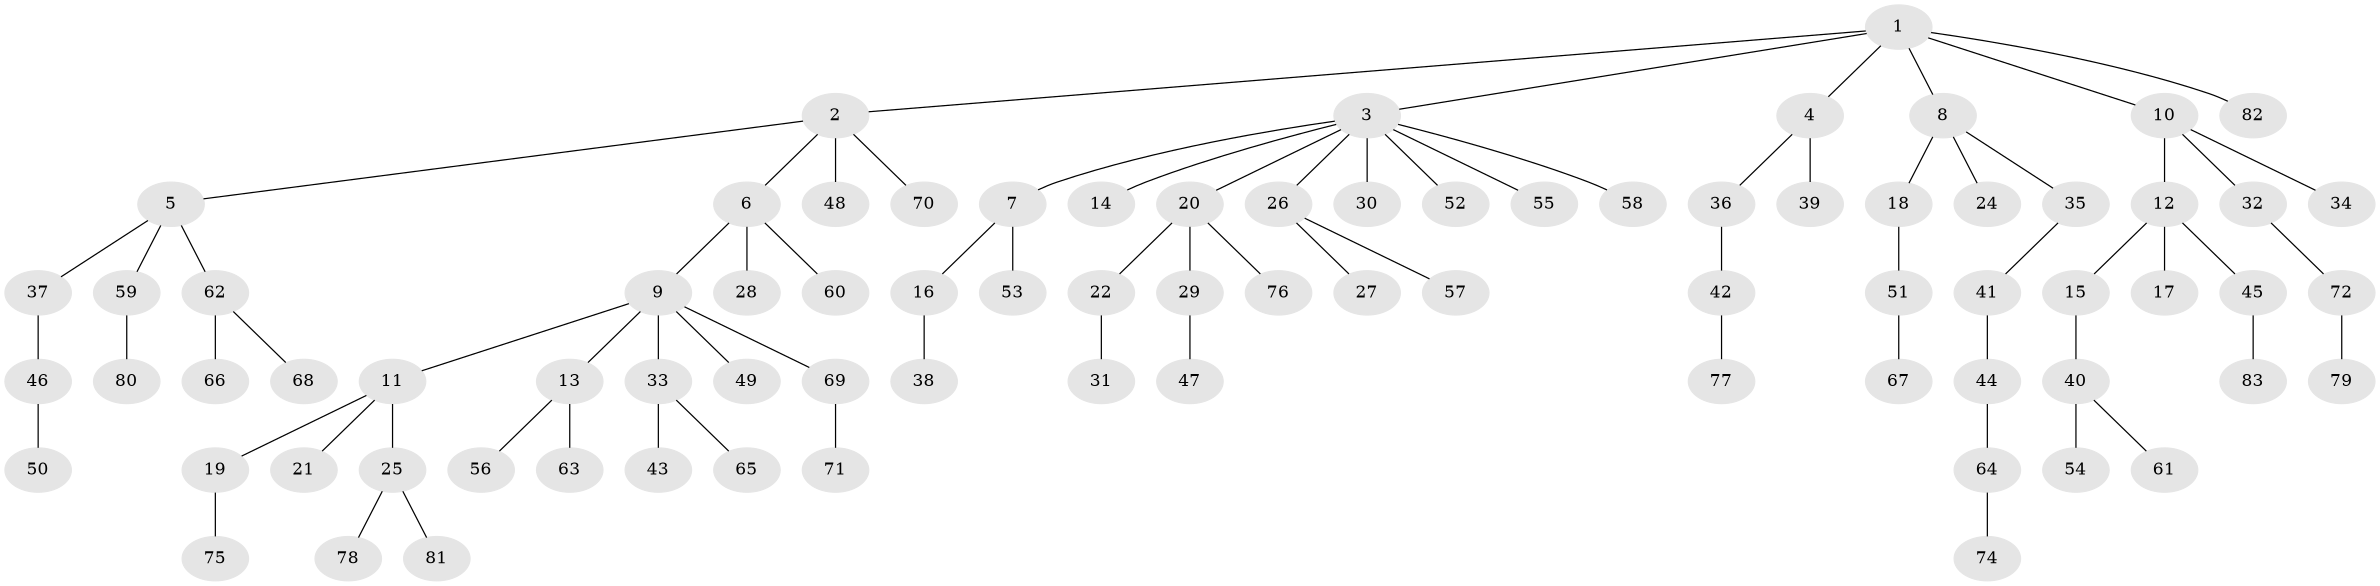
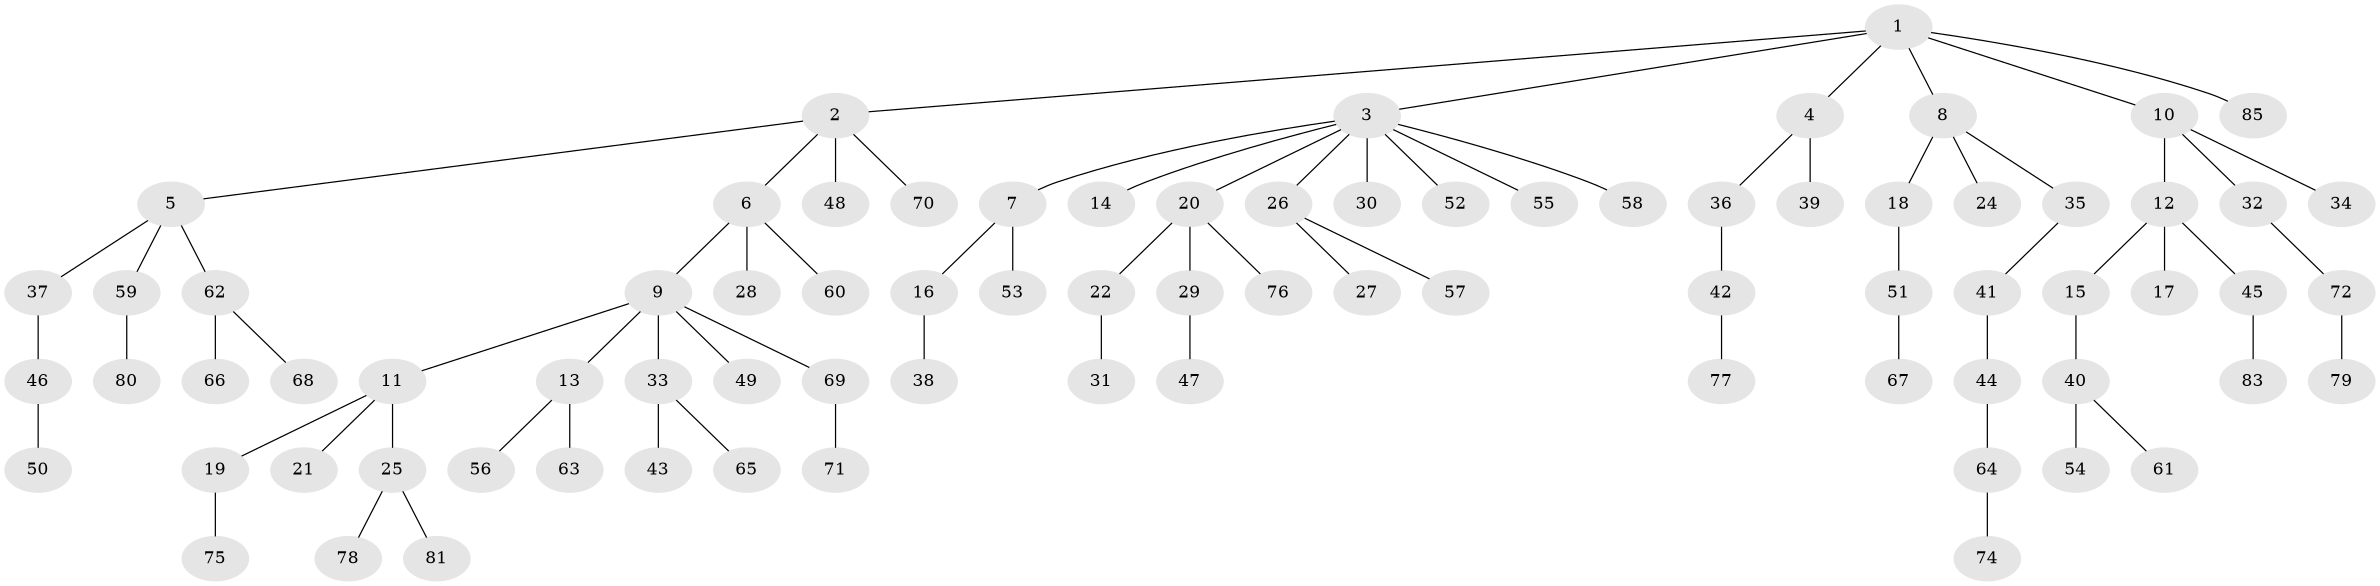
(2253, 116) -> (2253, 116)
